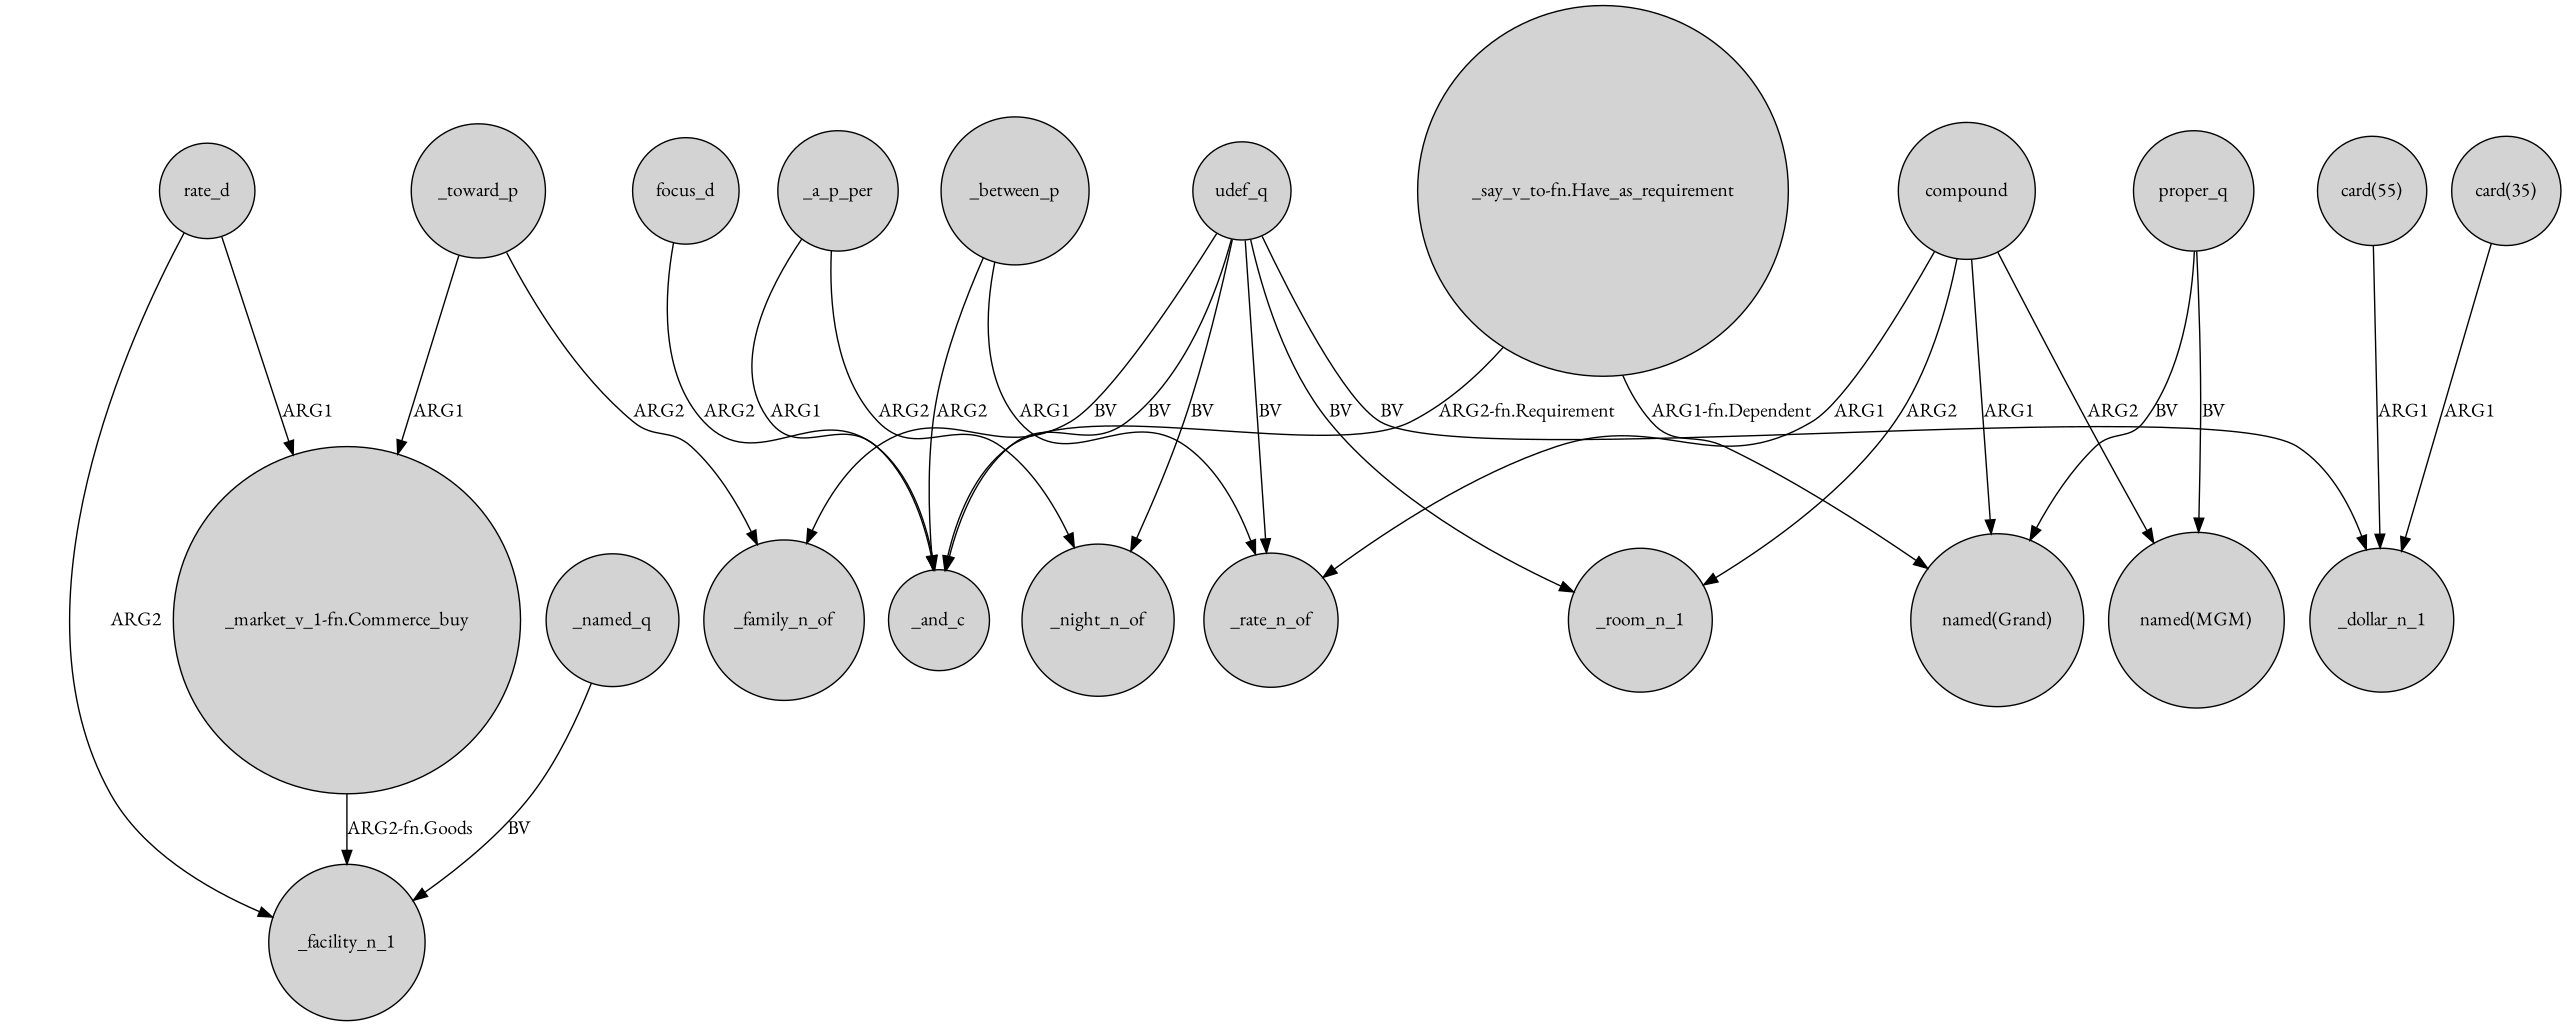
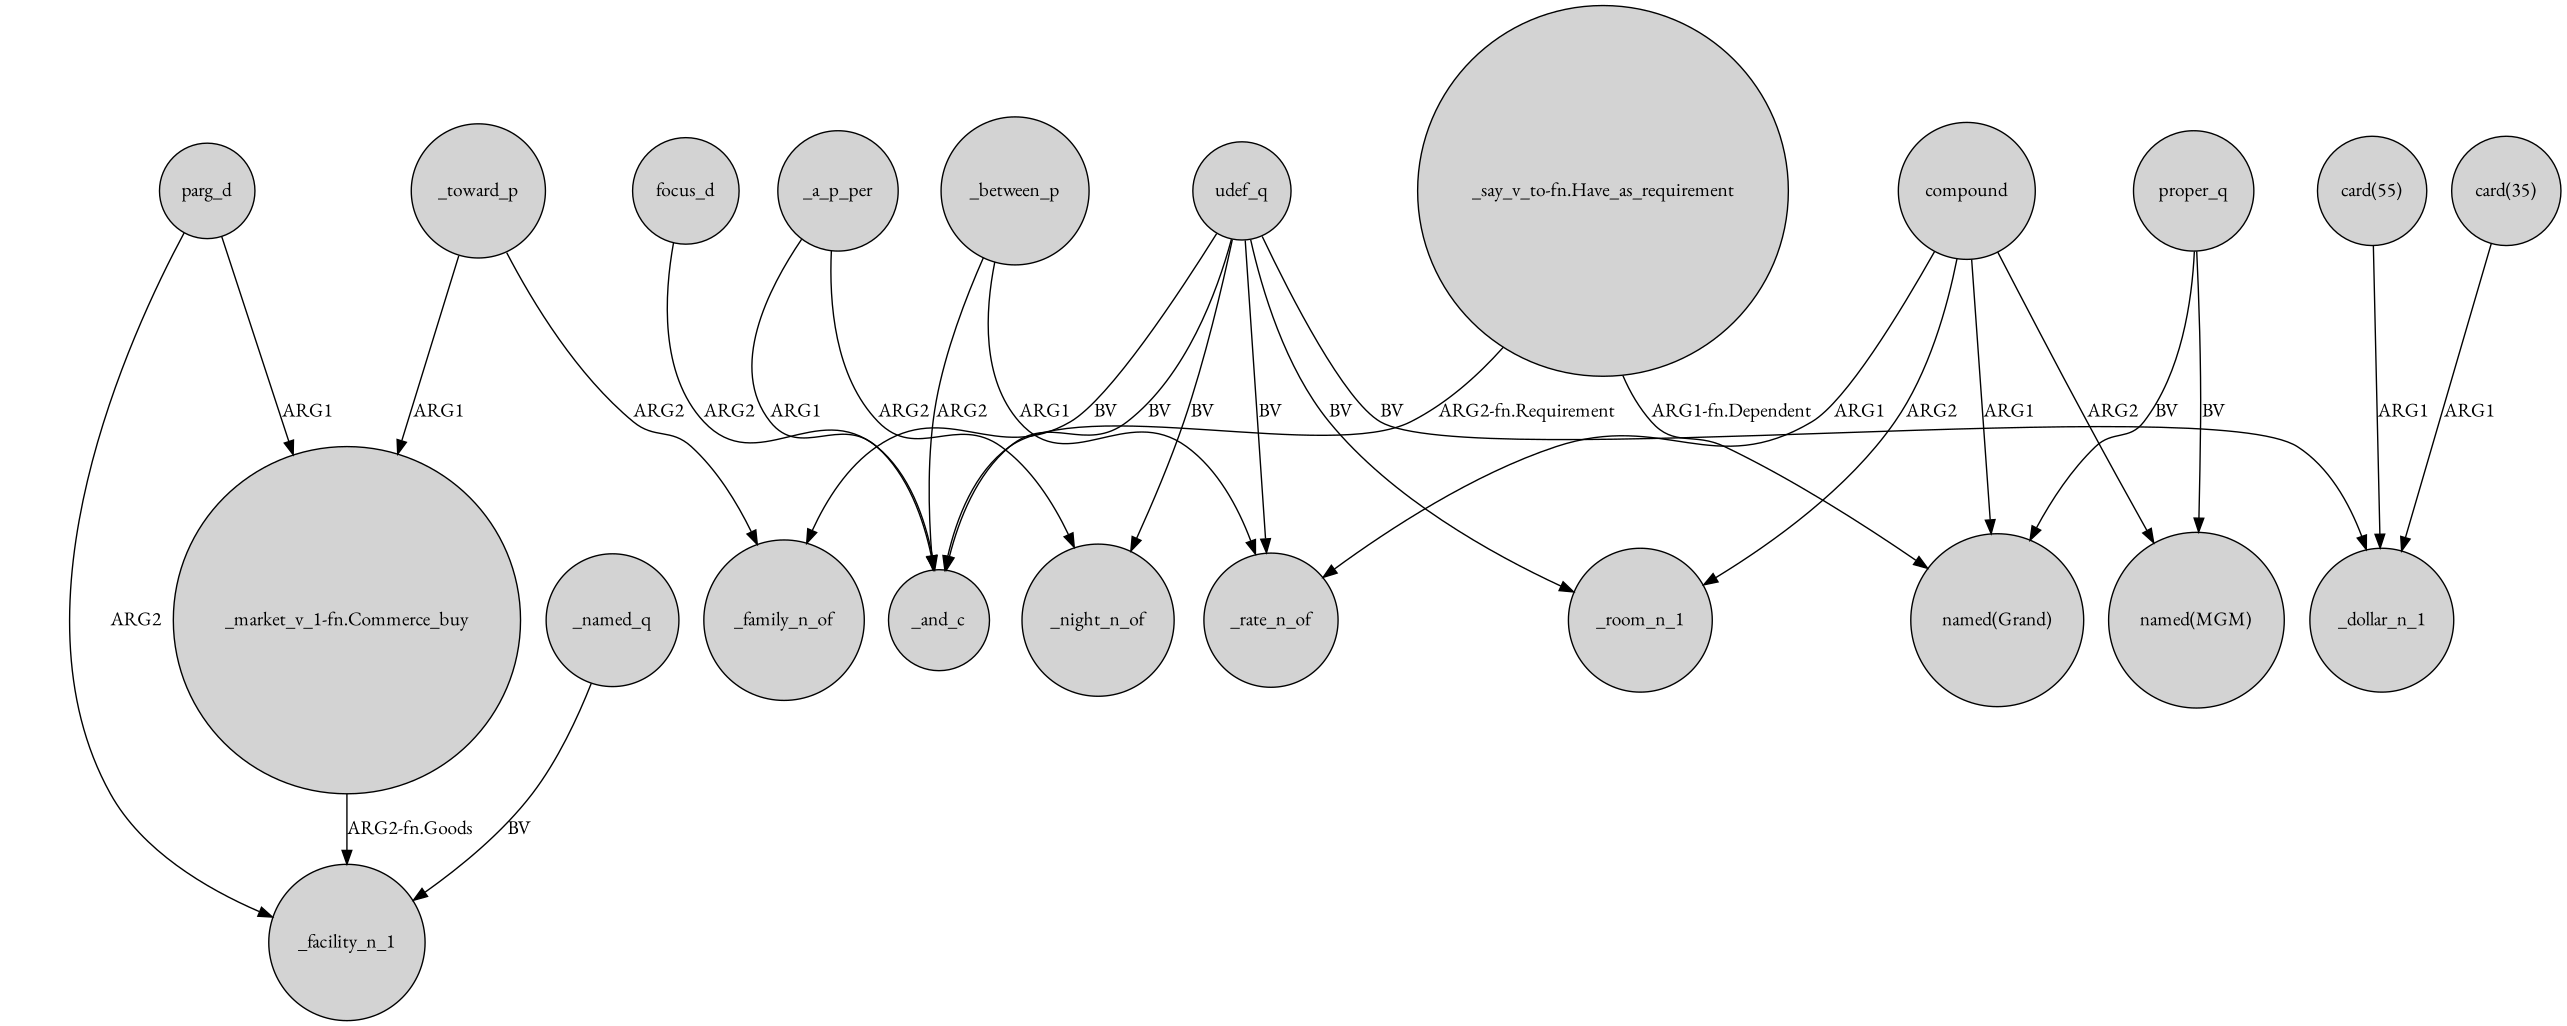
(207, 191) -> (207, 191)
